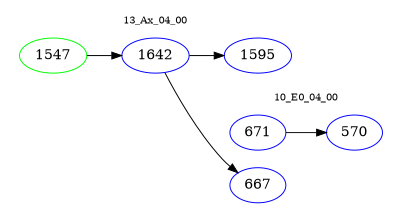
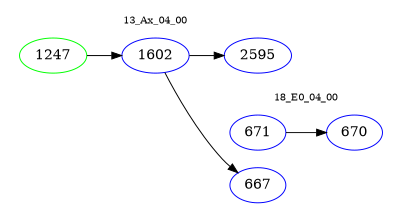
(53, 56) -> (53, 56)
(156, 56) -> (156, 56)
(258, 56) -> (258, 56)
(306, 98) -> (306, 98)
(355, 133) -> (355, 133)
